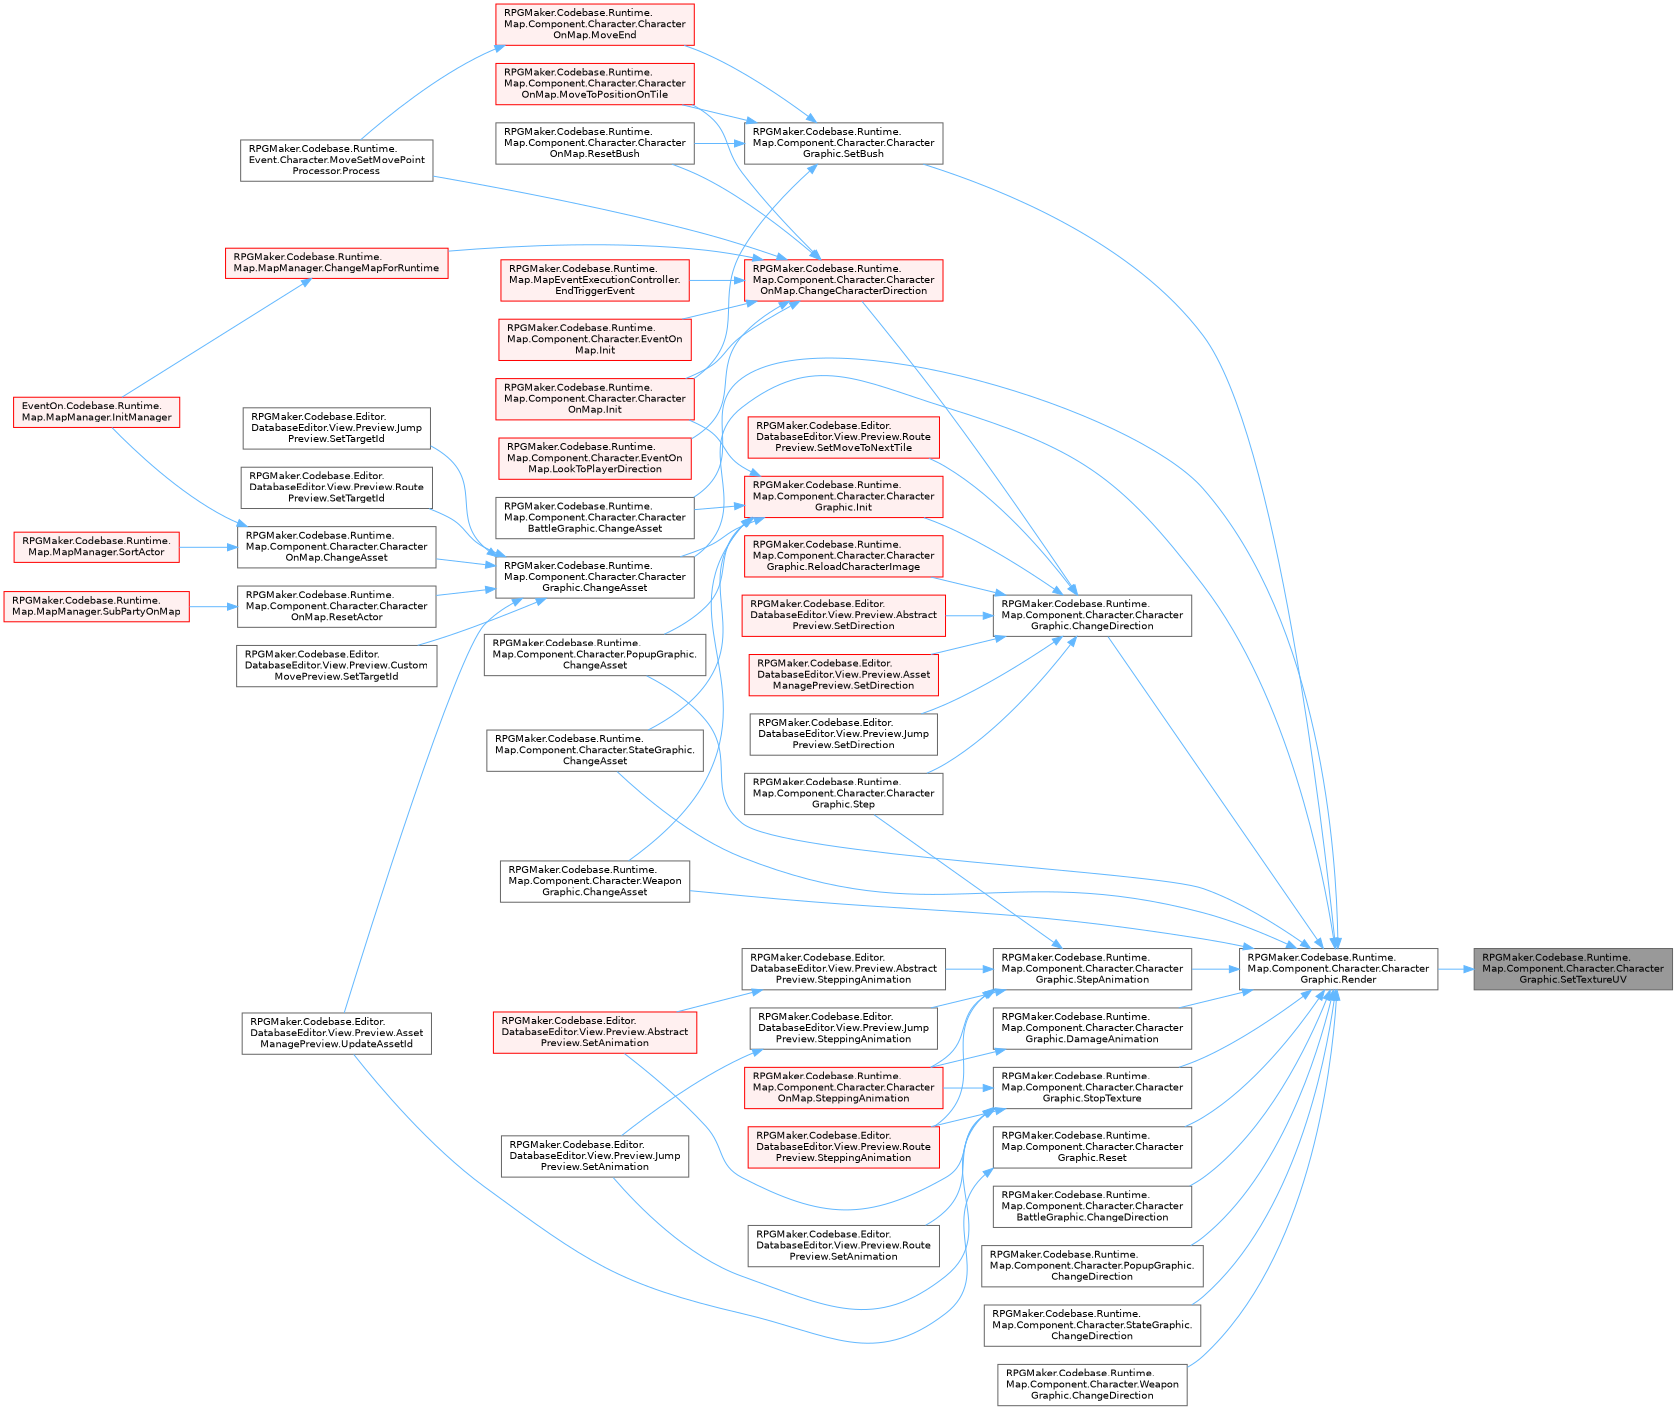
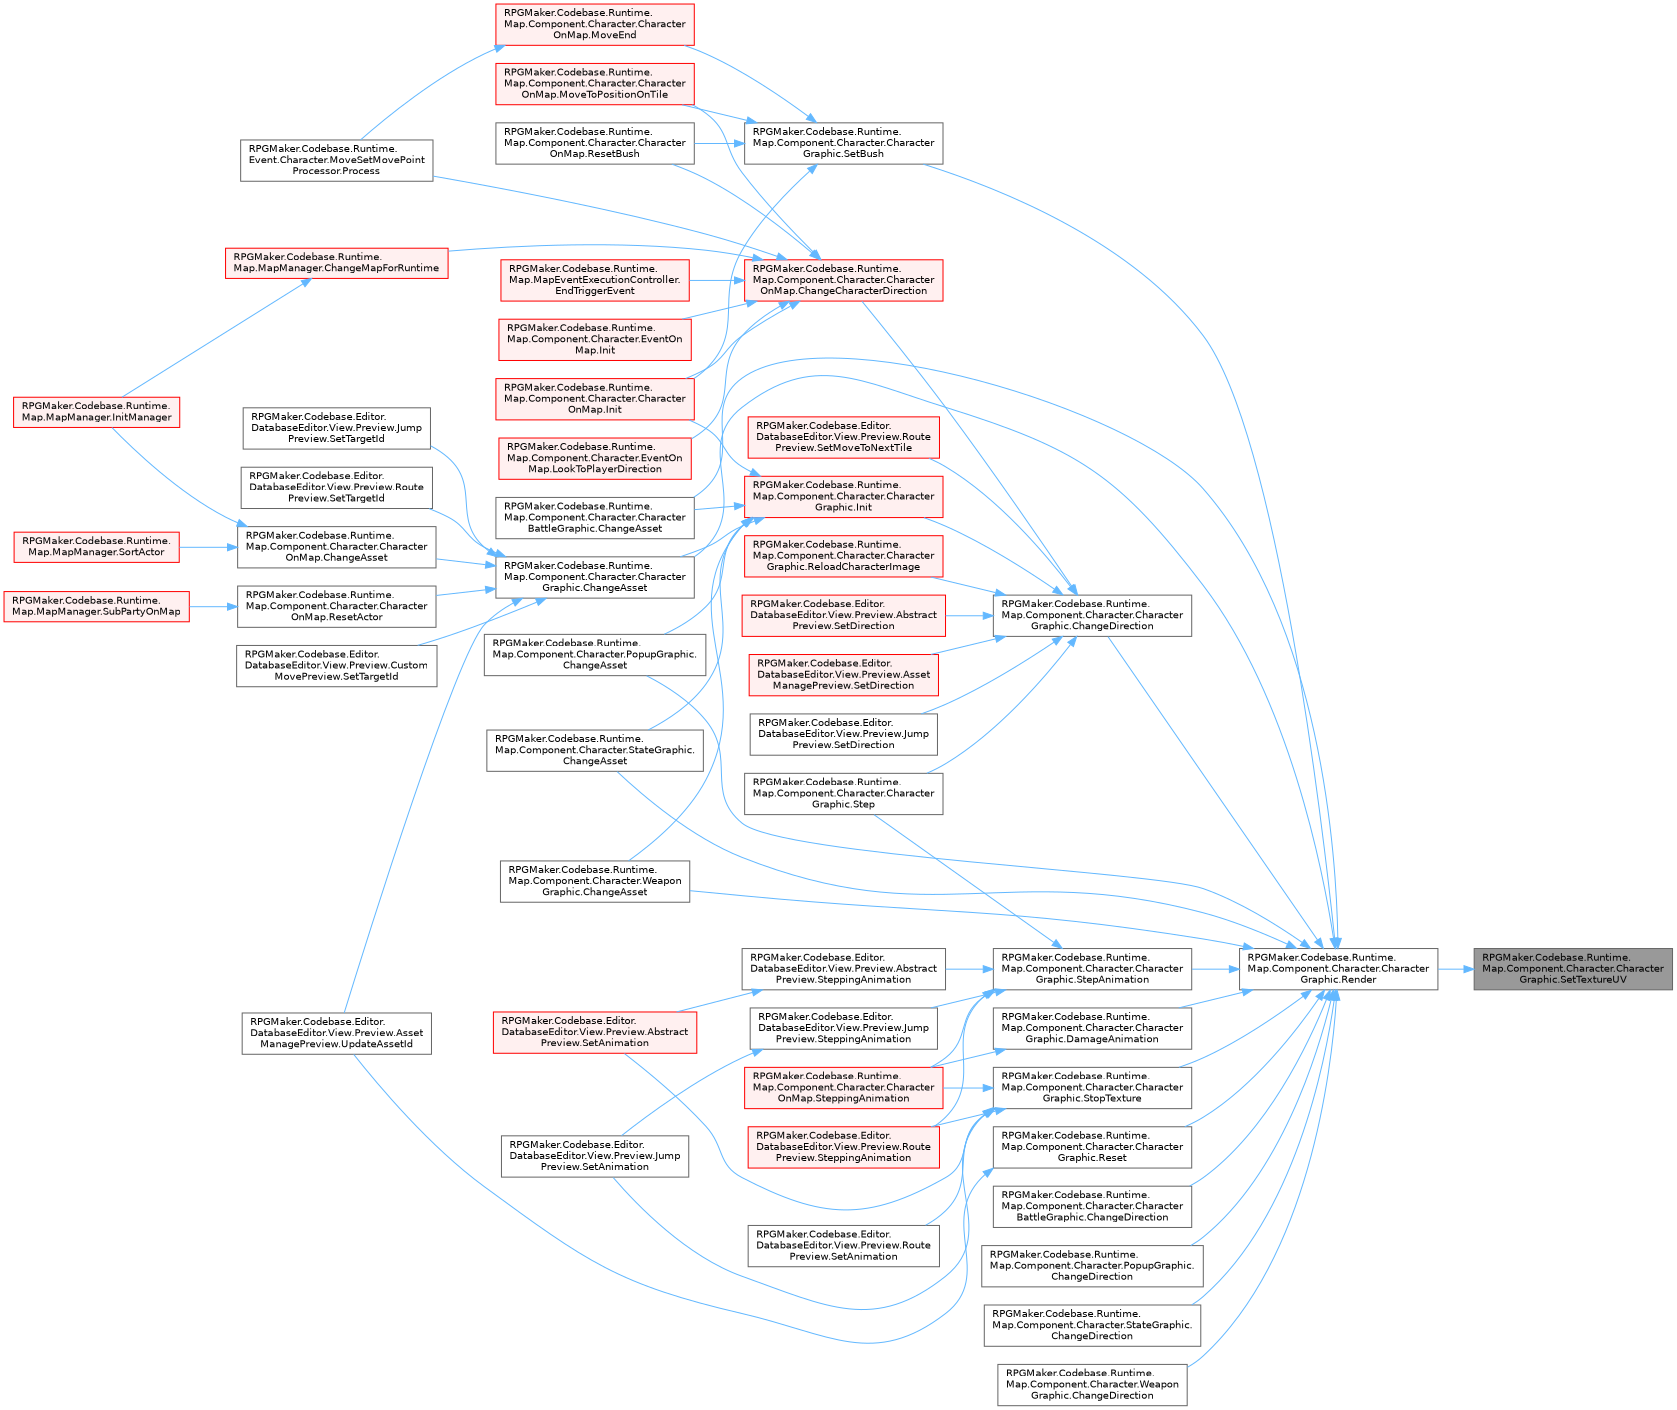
(97, 412) -> (97, 412)
